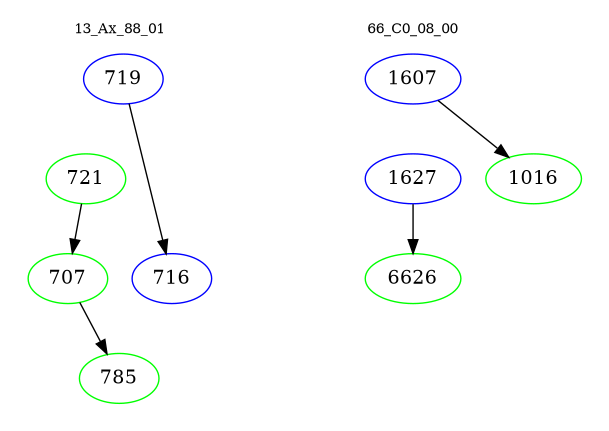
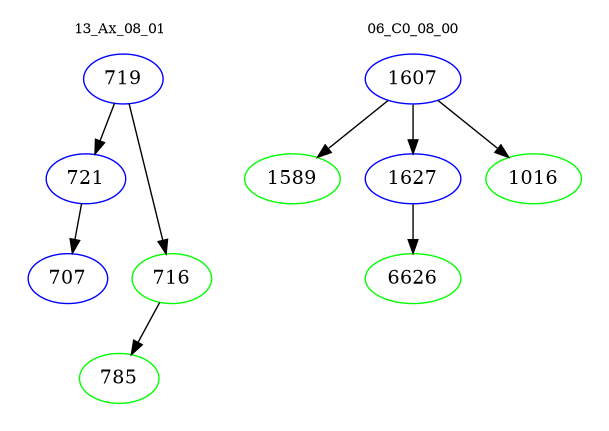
(120, 30) -> (120, 30)
(413, 30) -> (413, 30)
none -> (107, 122)
none -> (413, 122)
(86, 179) -> (86, 179)
none -> (292, 179)
(68, 279) -> (68, 279)
(172, 279) -> (172, 279)
(90, 322) -> (149, 322)
